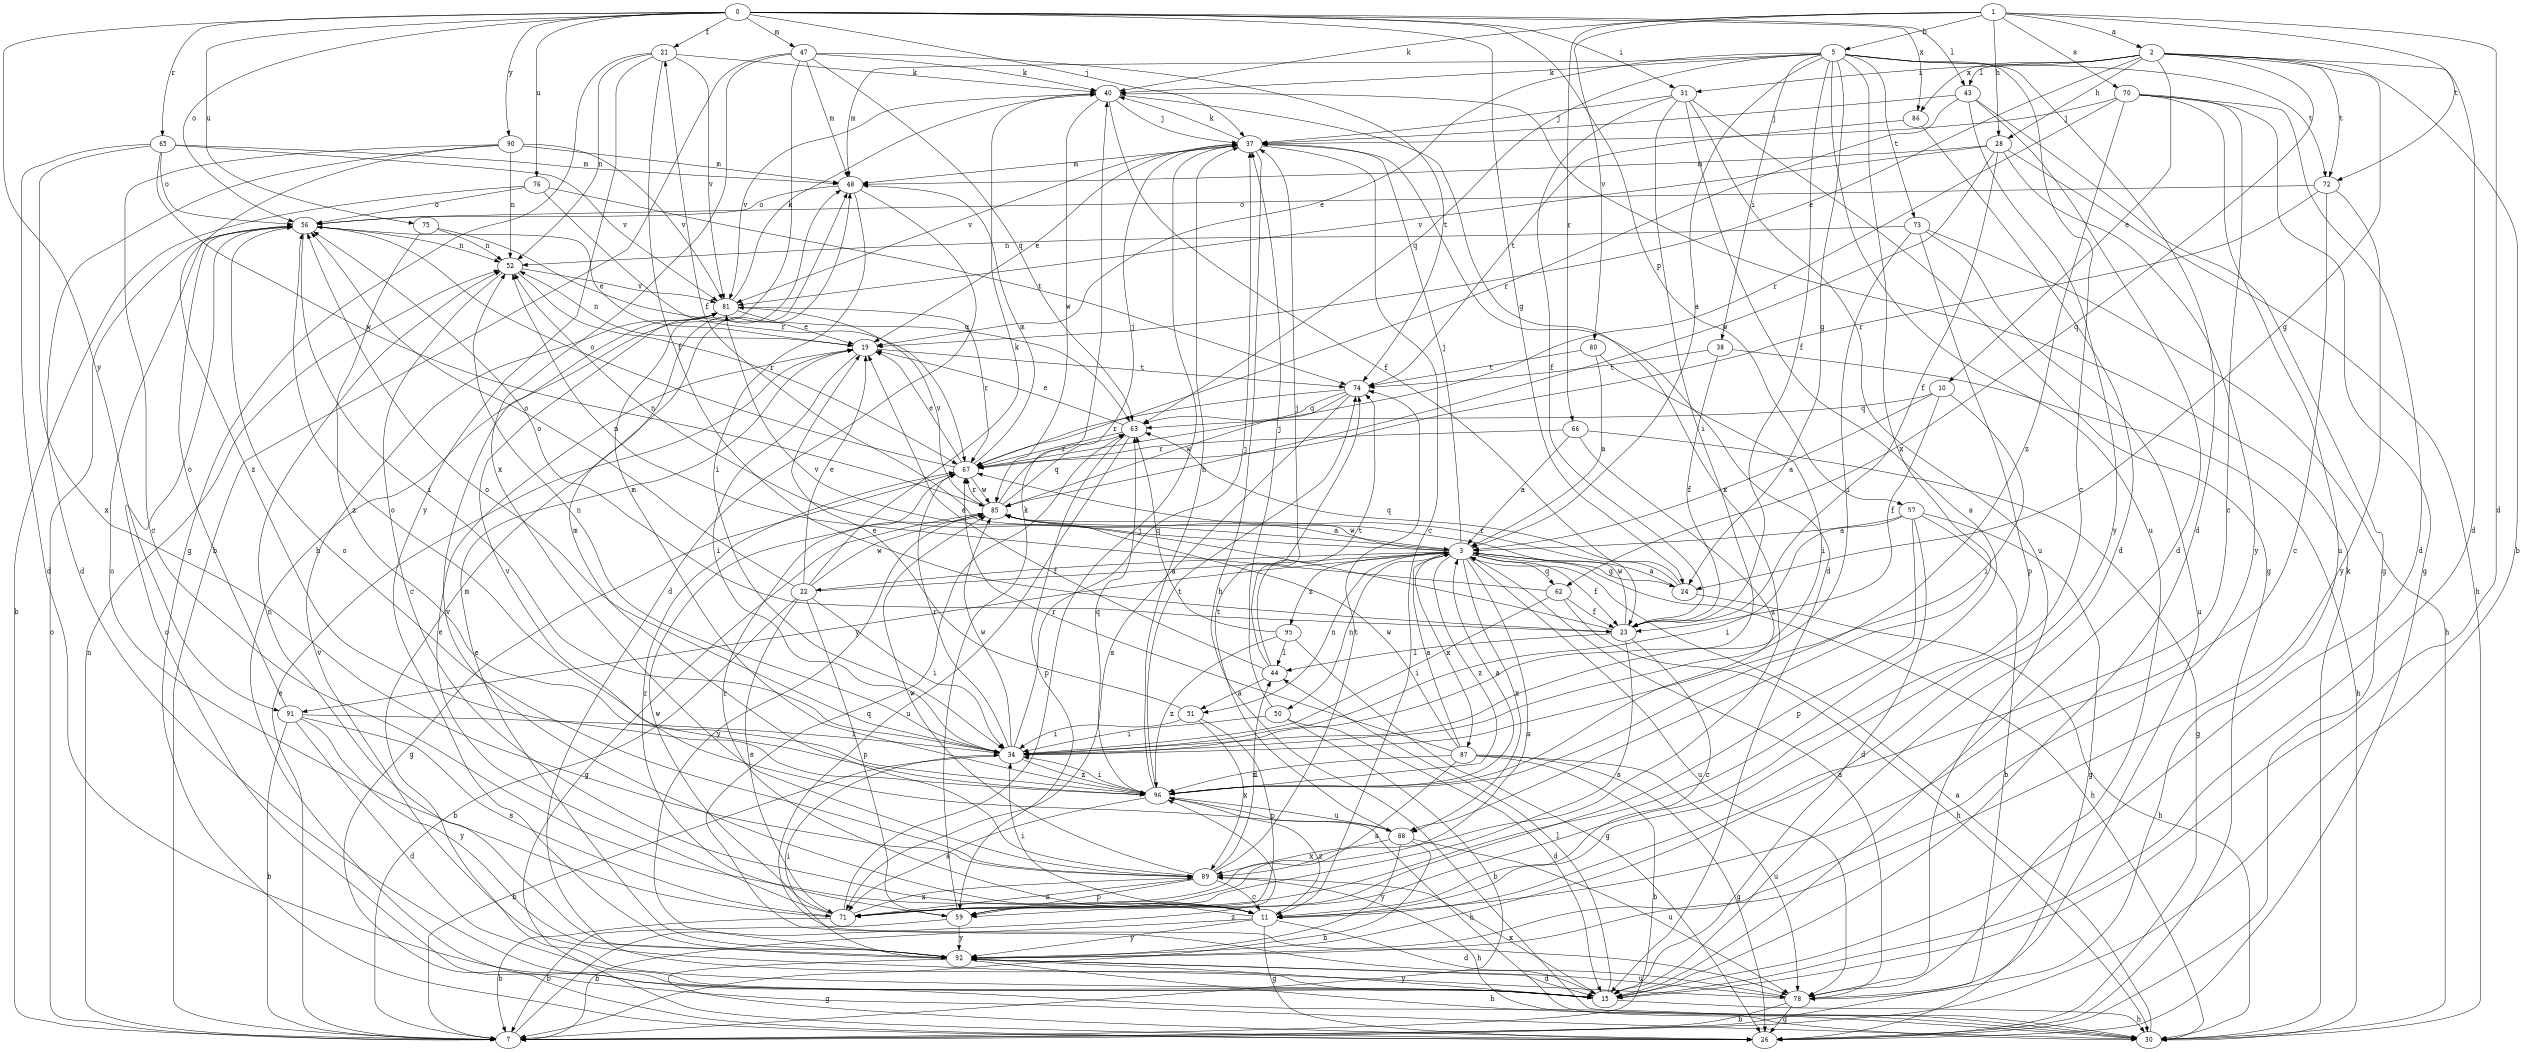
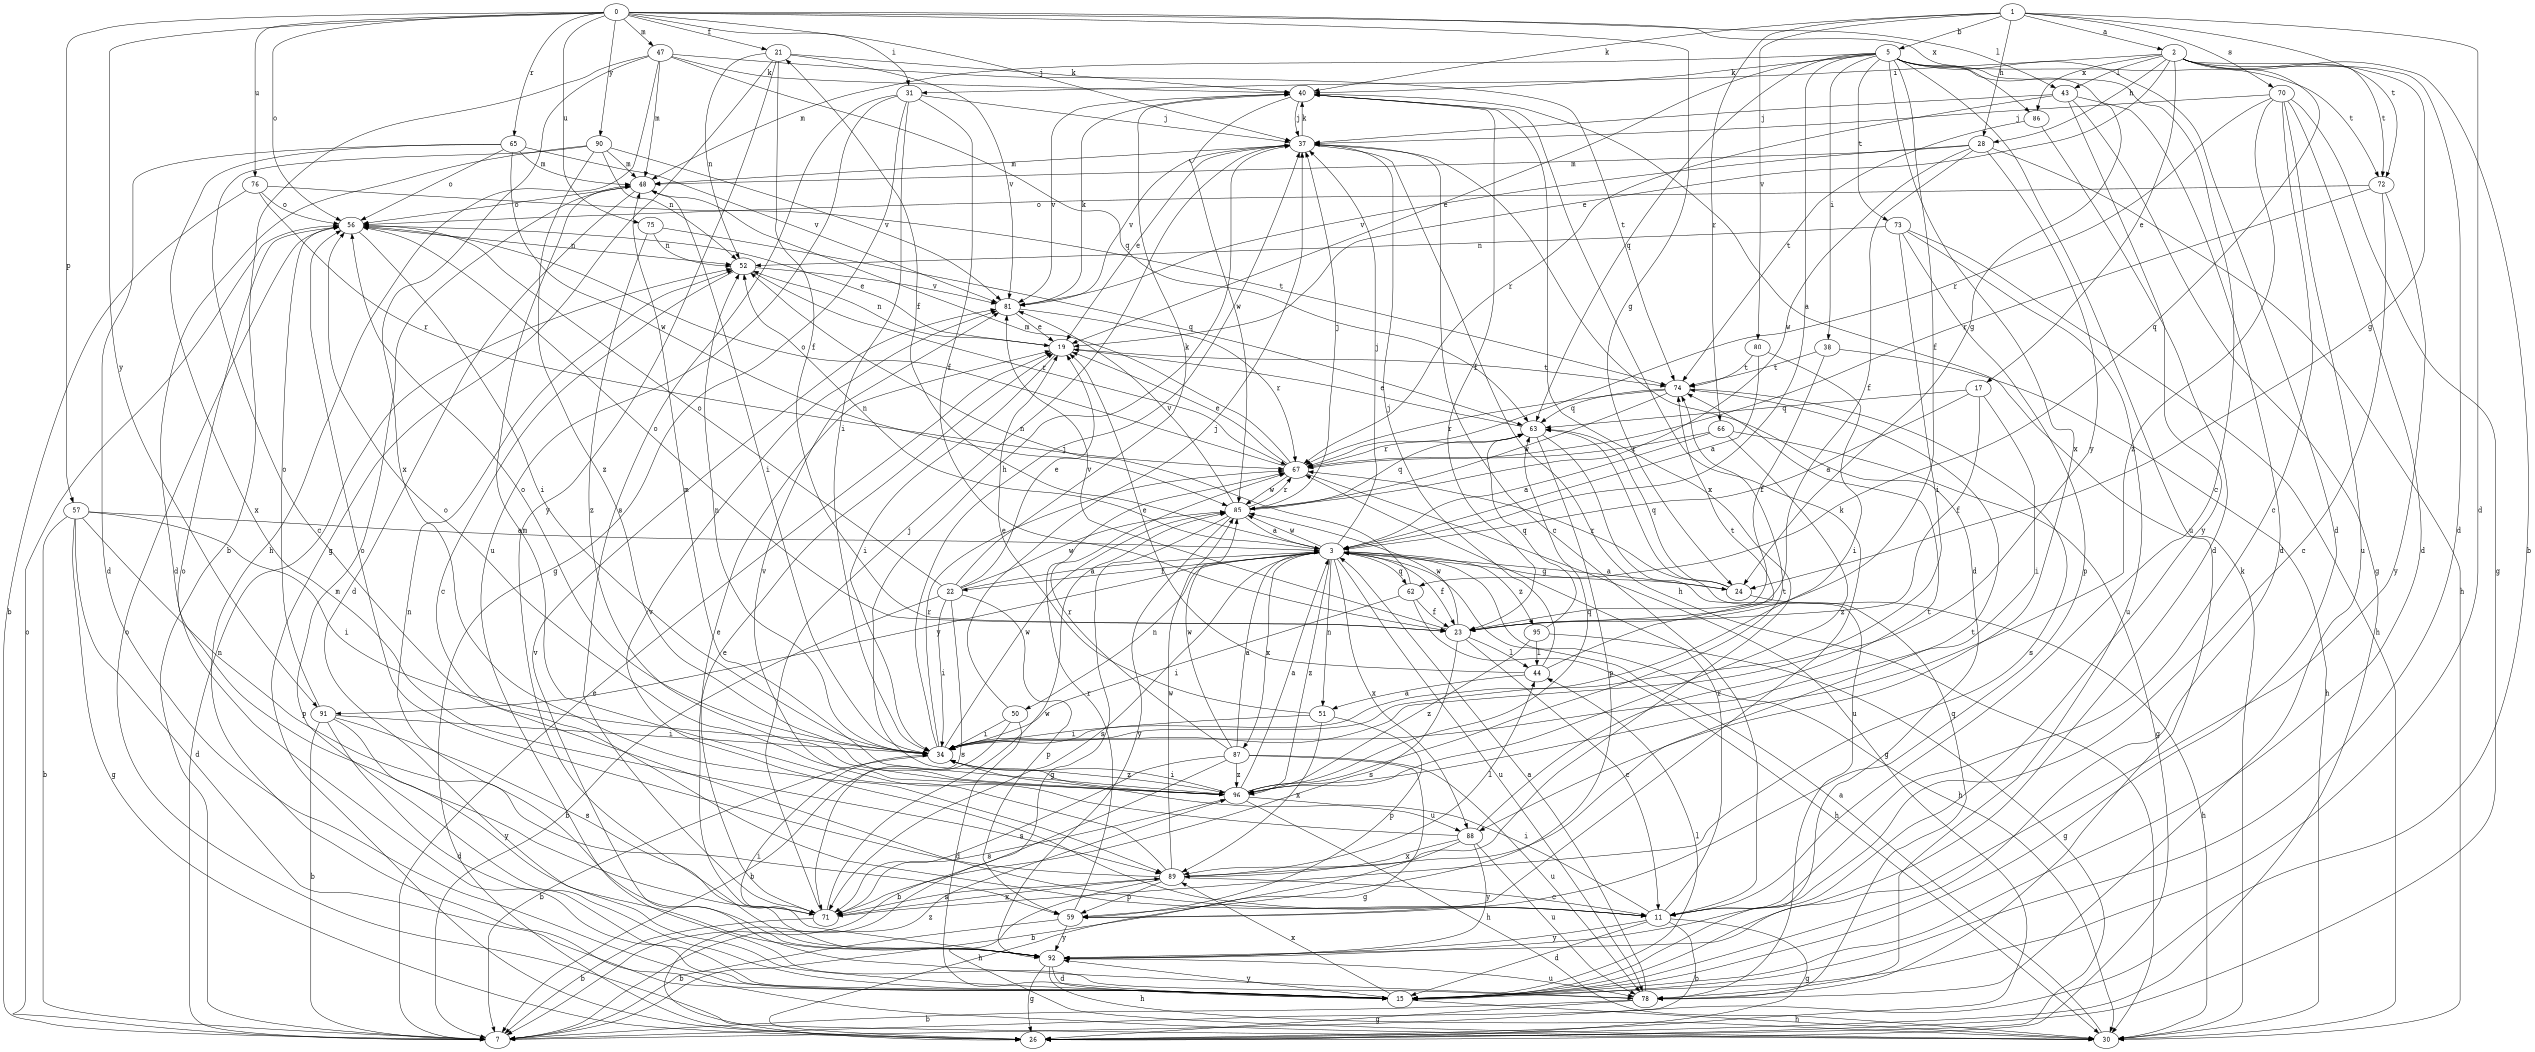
(1942, 388) -> (1978, 388)
(1913, 826) -> (1760, 671)
(1289, 829) -> none
